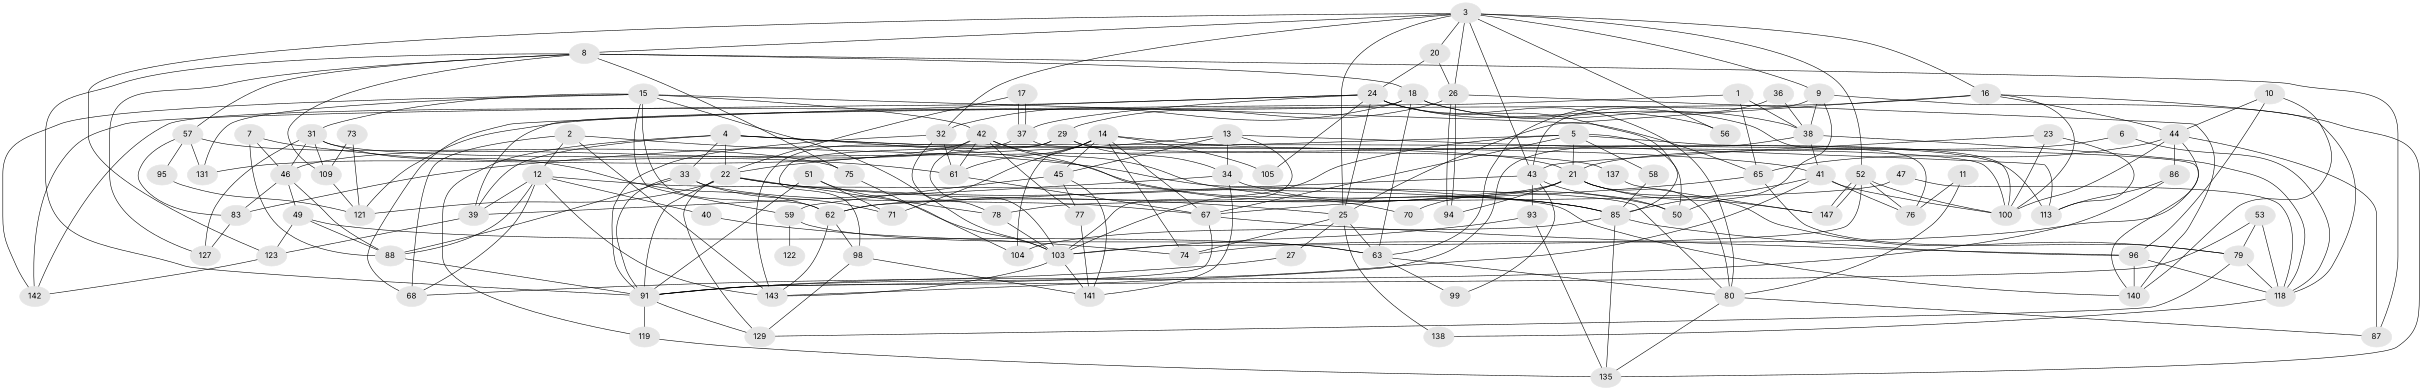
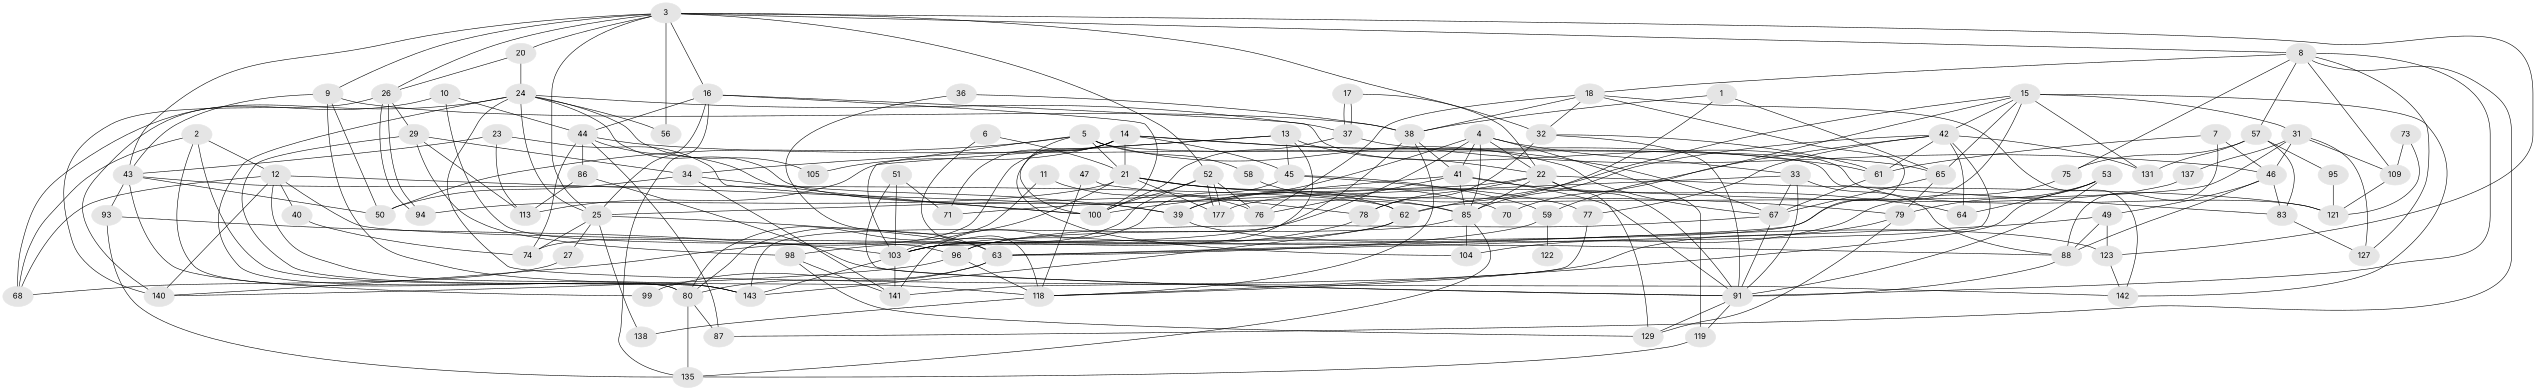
(1827, 215) -> (1219, 215)
none -> (1962, 215)
